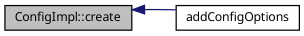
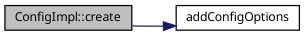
(160, 10) -> (148, 26)
